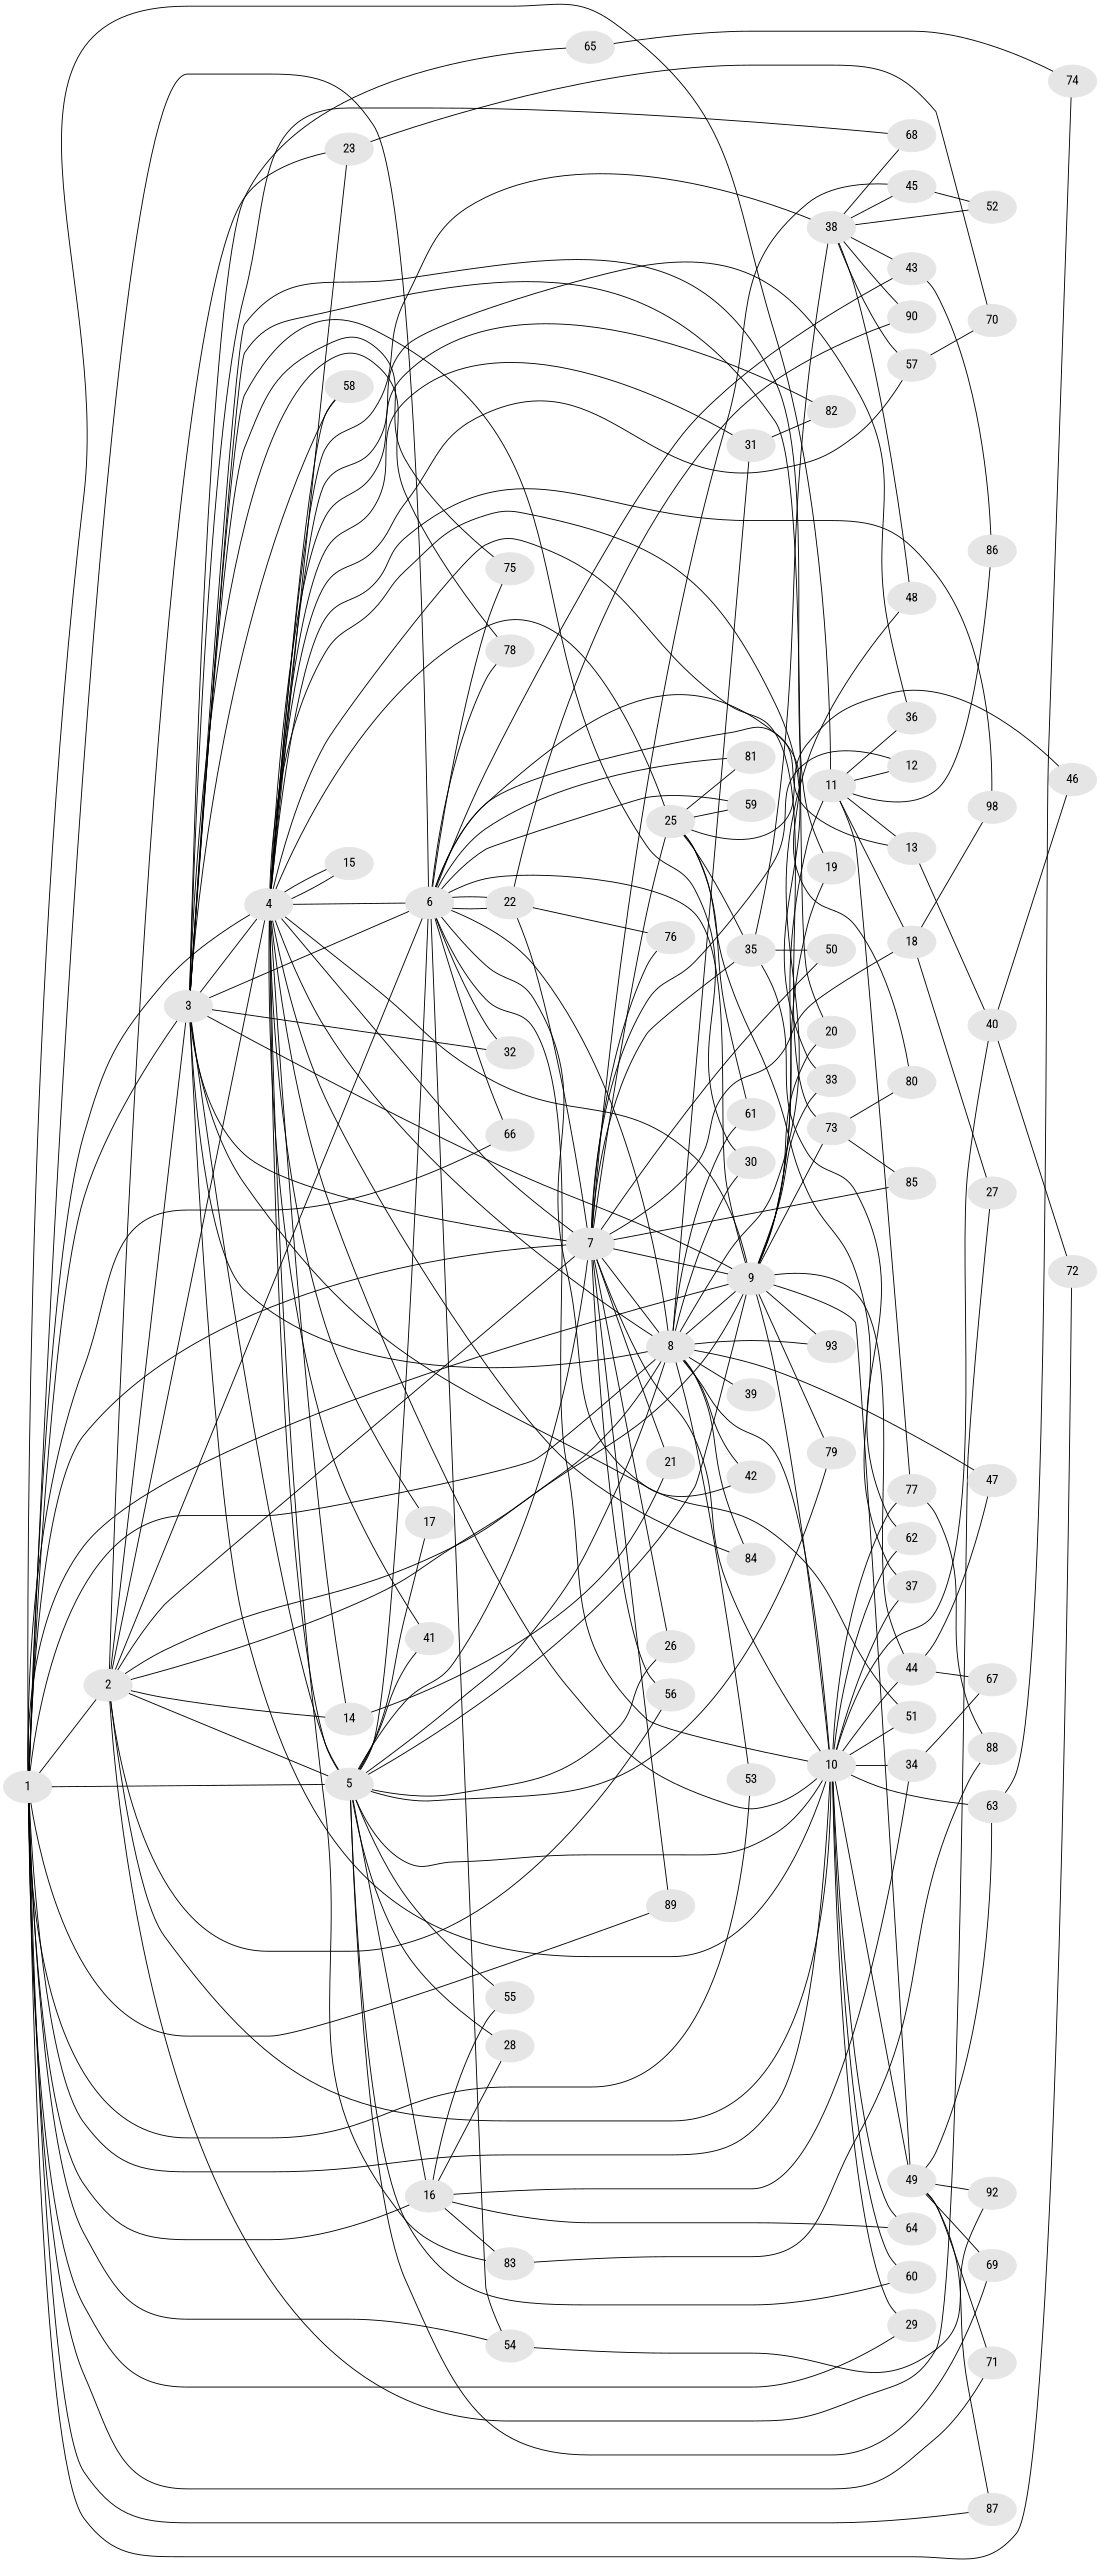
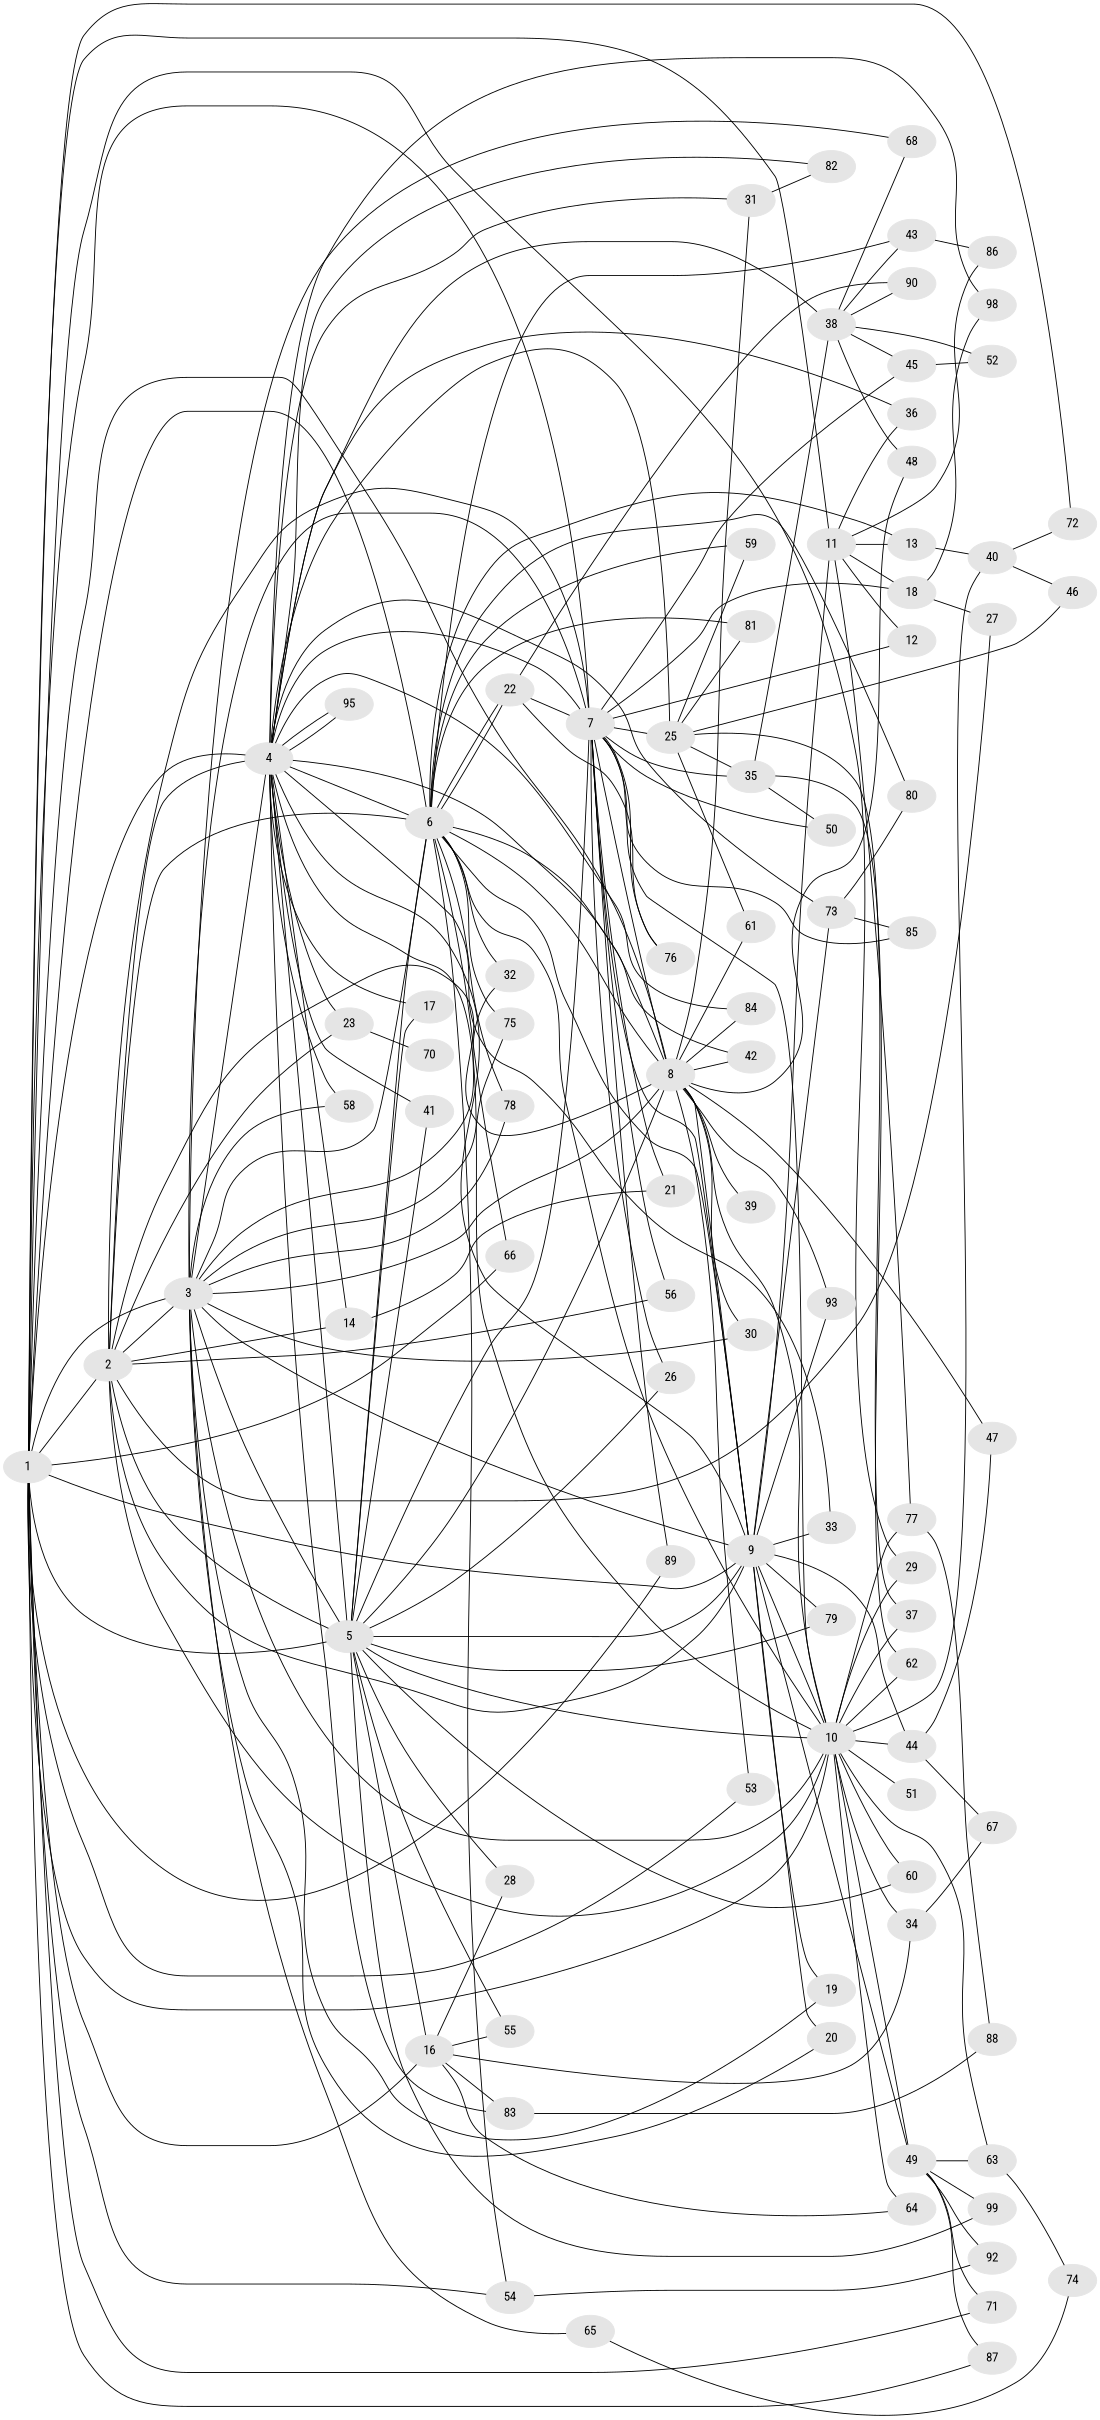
(912, 365) -> none
(349, 863) -> (349, 704)
(499, 1409) -> none
(992, 2266) -> (992, 2209)
